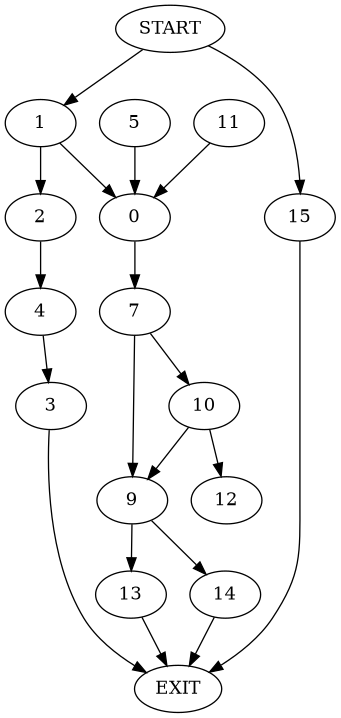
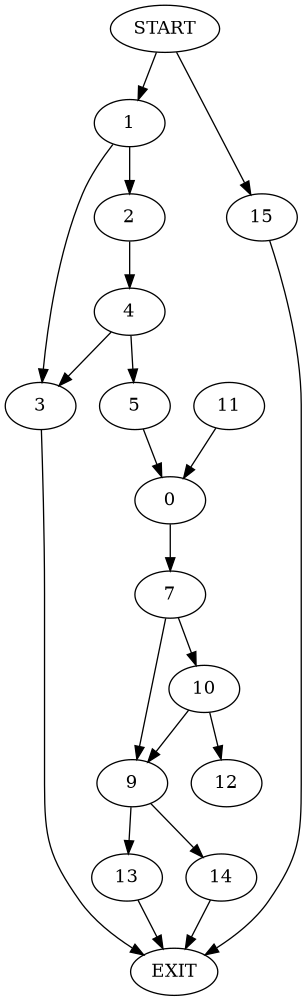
(83, 166) -> (64, 252)
none -> (132, 352)
